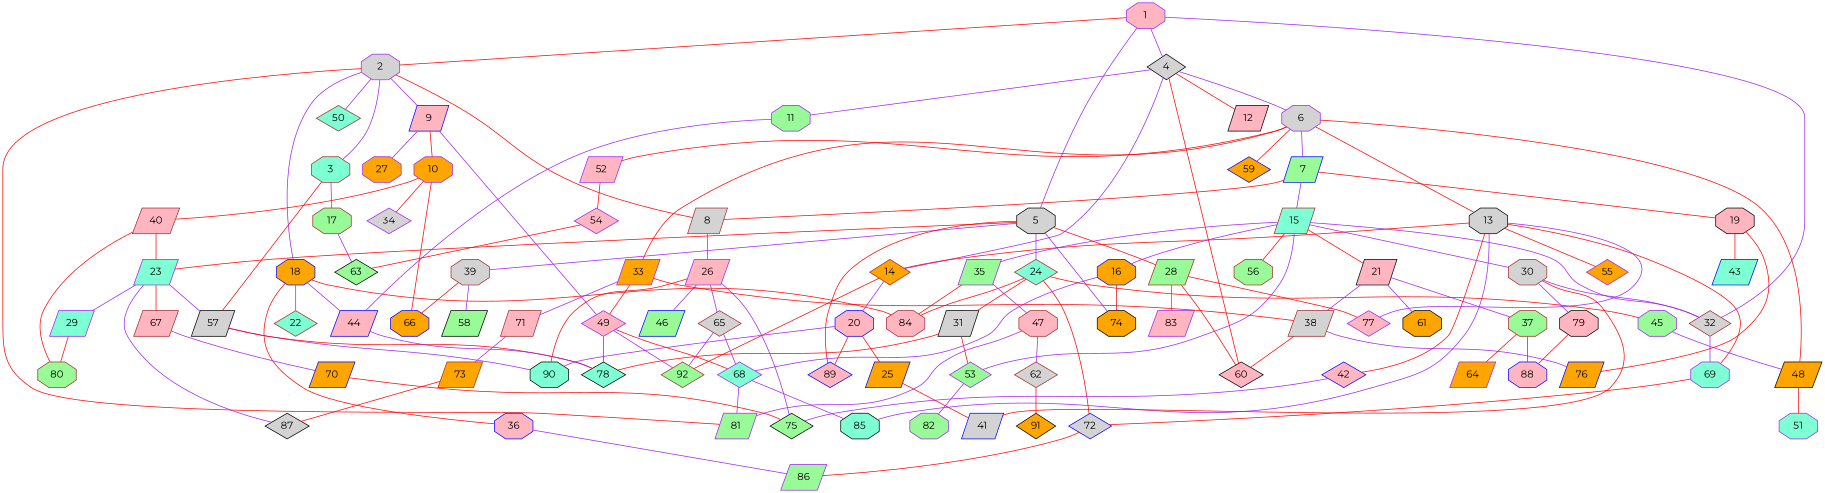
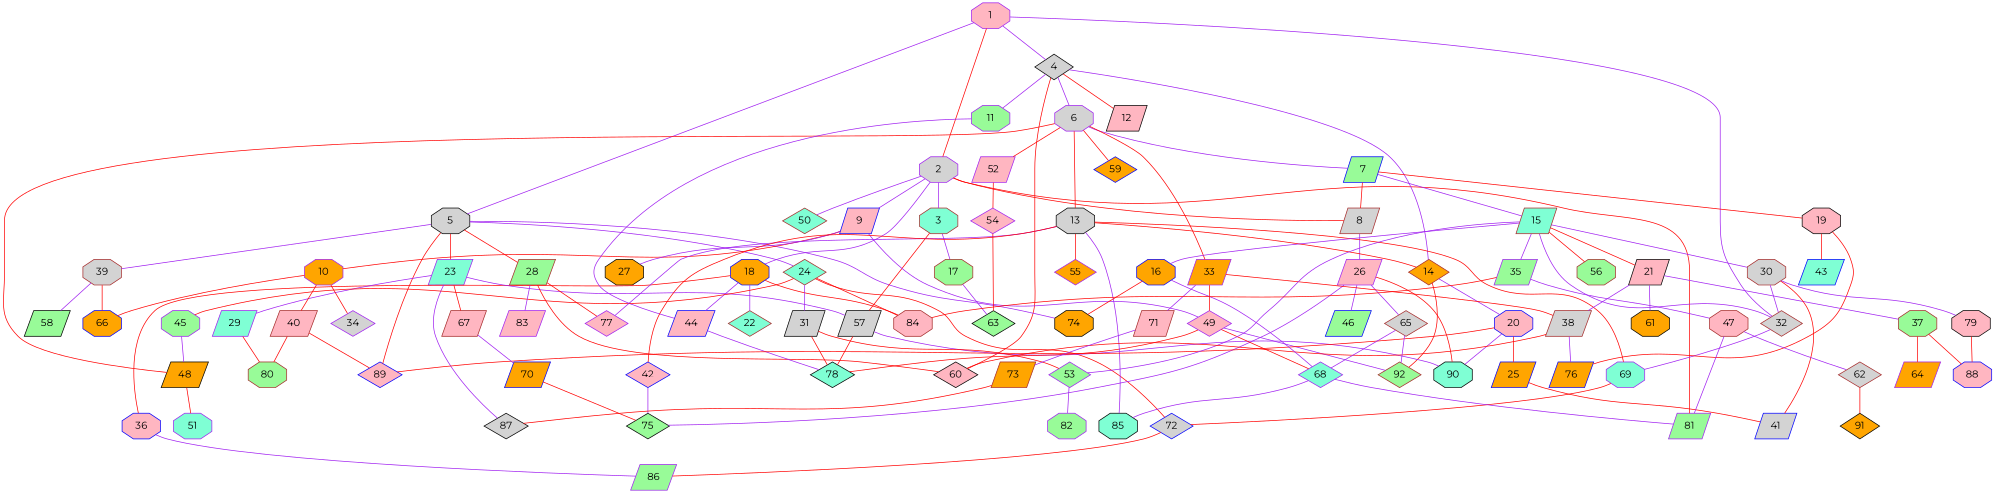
(382, 170) -> (624, 272)
(156, 247) -> (339, 351)
(999, 296) -> (805, 298)
